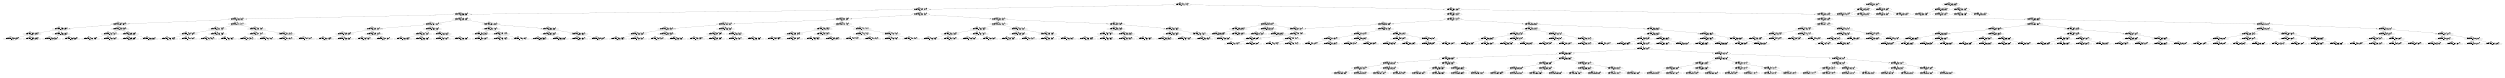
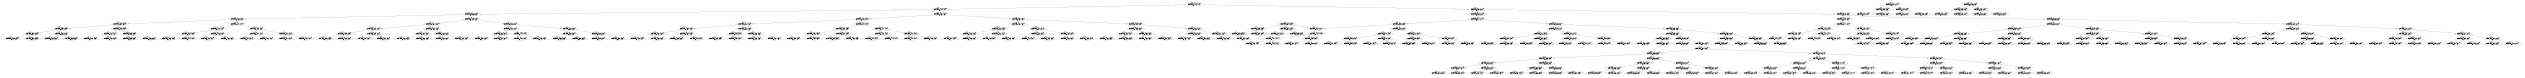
none -> (481, 39)
